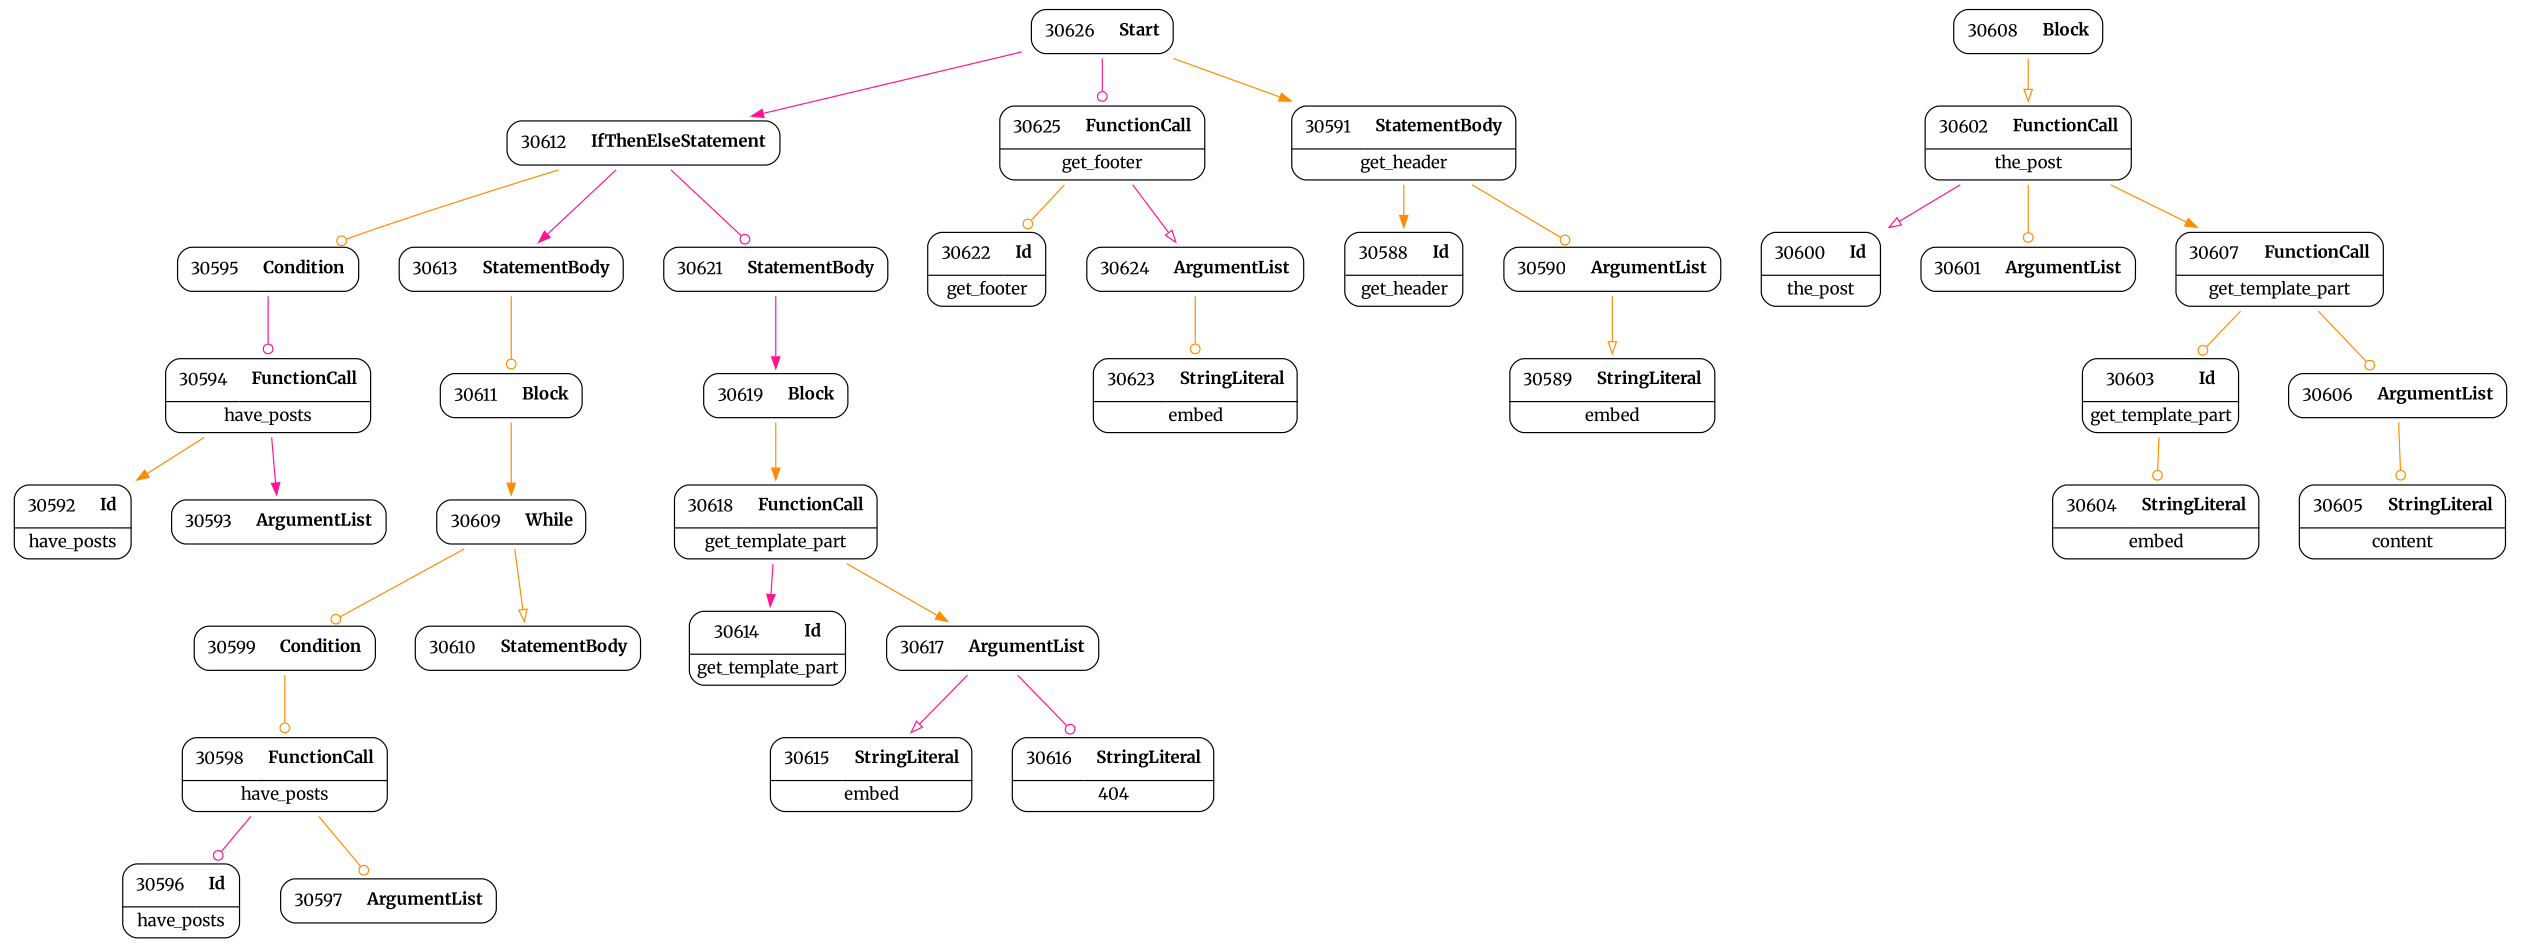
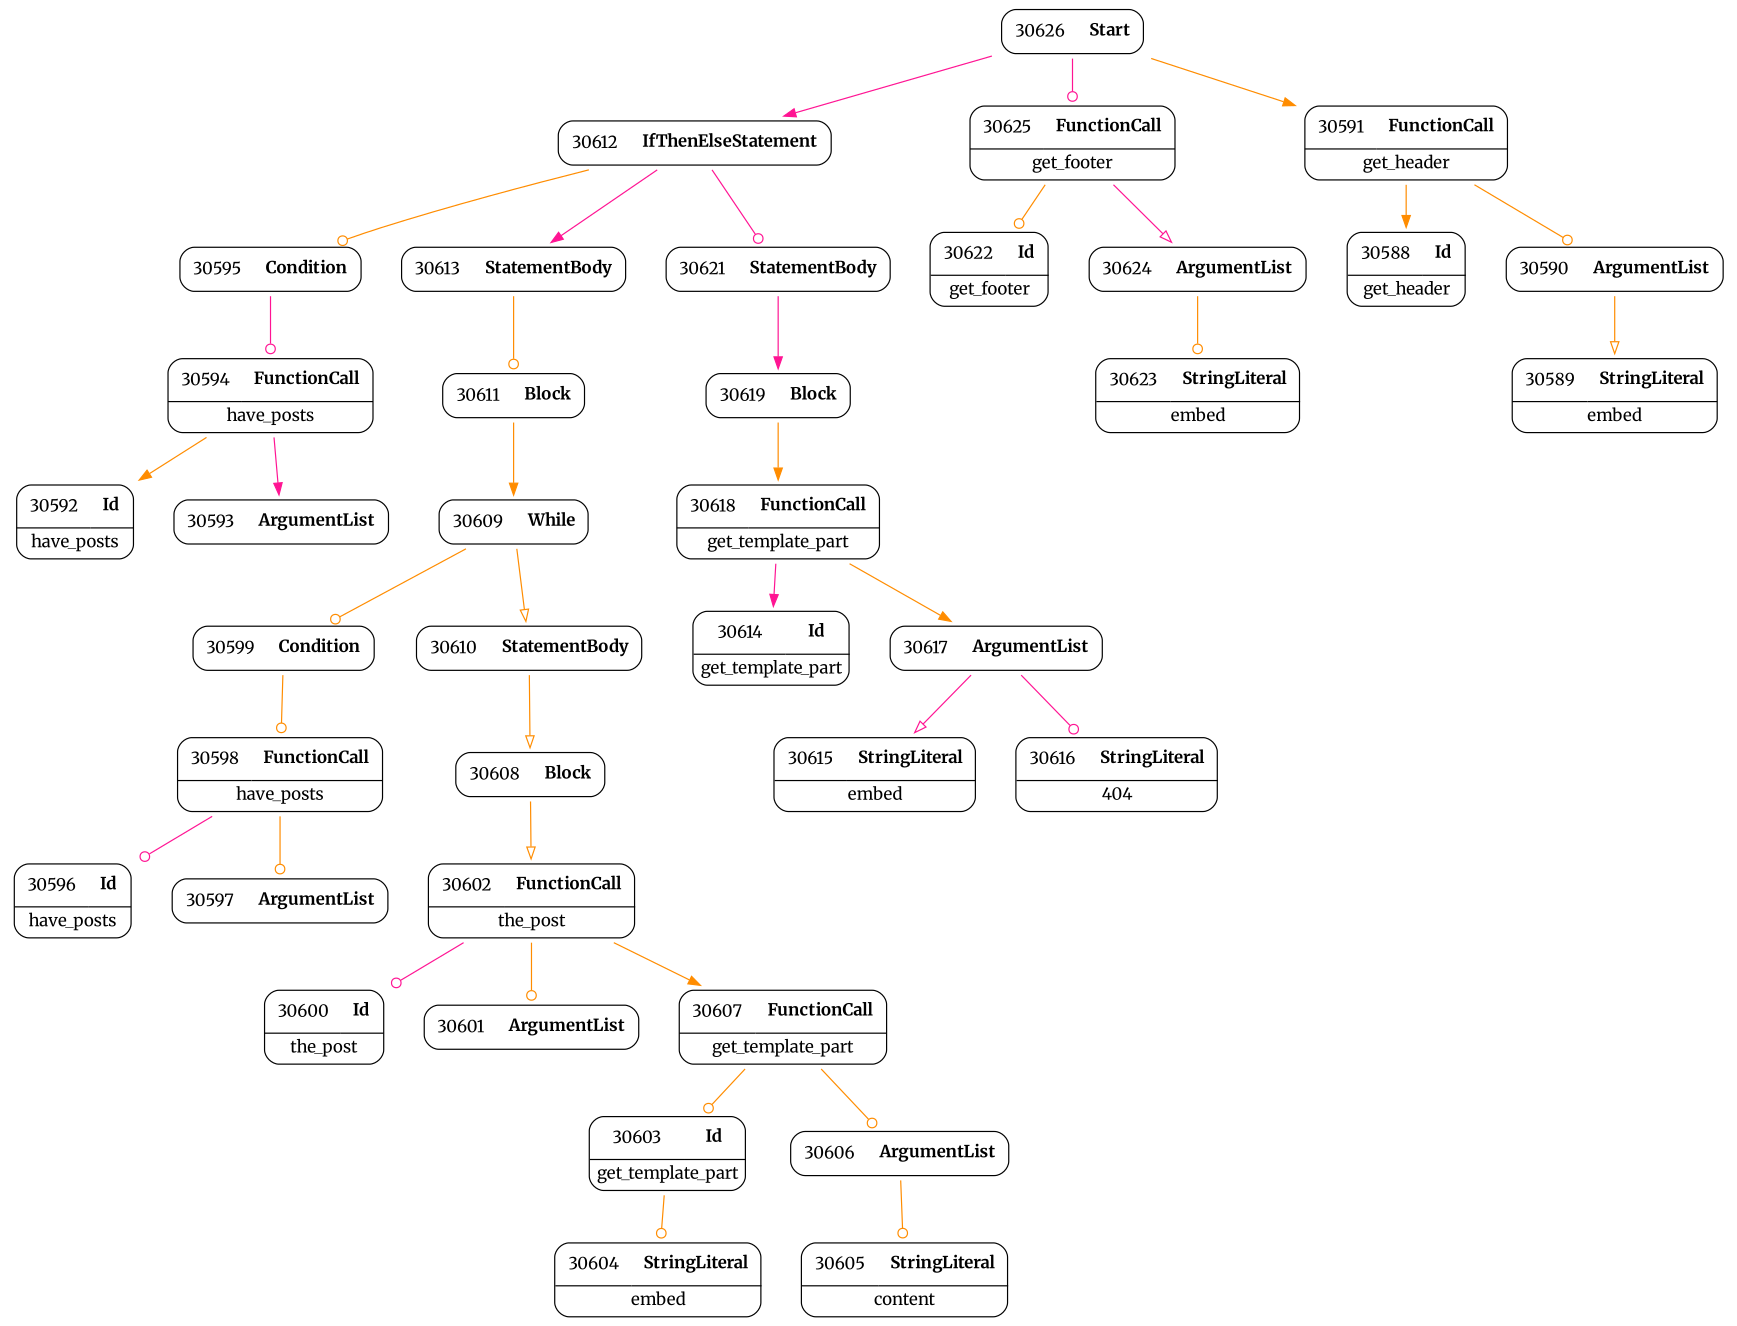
(1439, 126) -> (1441, 126)
(1930, 203) -> (432, 961)
none -> (530, 705)
